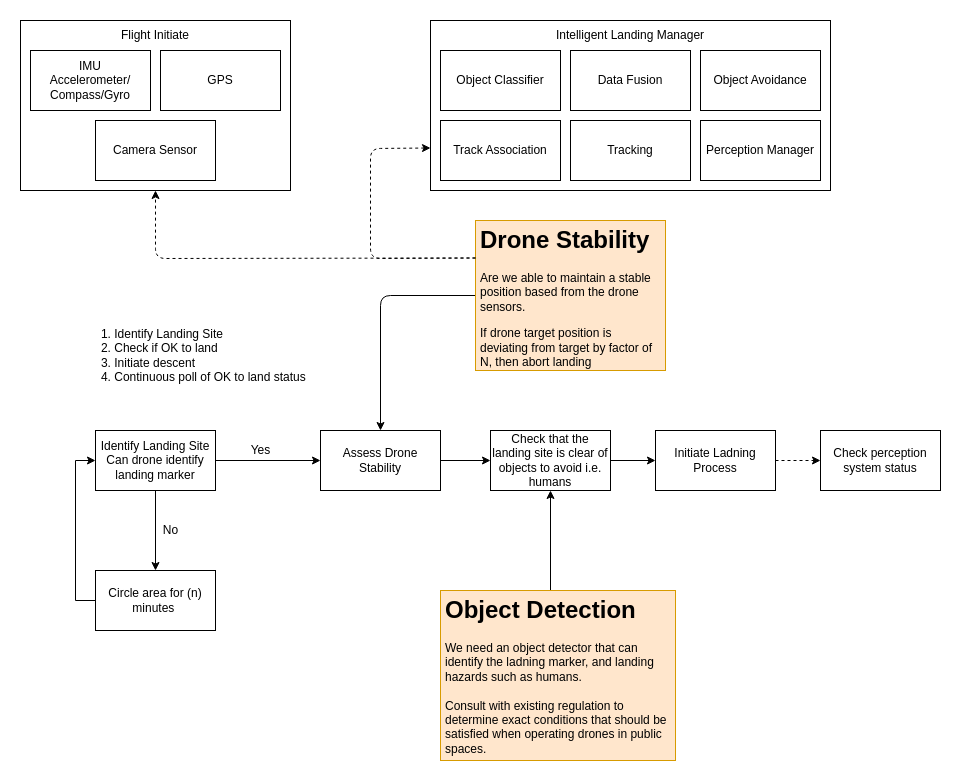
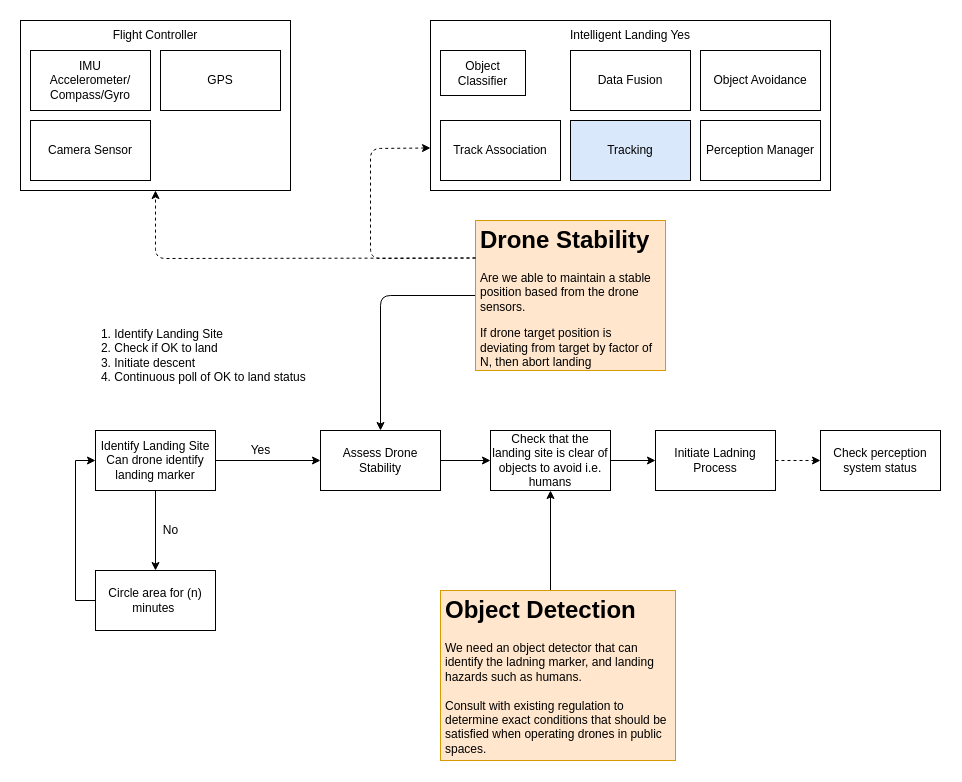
(156, 36) -> (156, 36)
(631, 36) -> (631, 36)
(501, 81) -> (483, 73)
(156, 151) -> (91, 151)
(631, 151) -> (631, 151)
